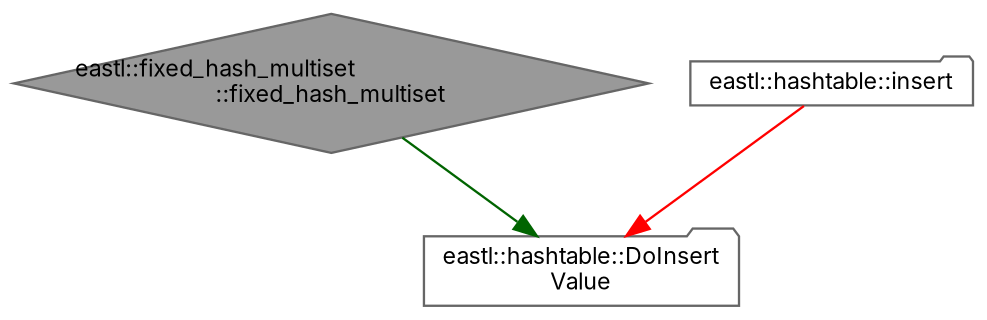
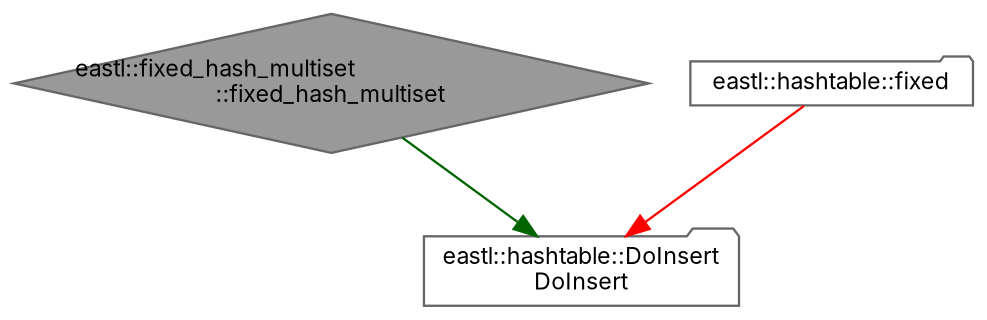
(832, 83) -> (832, 83)
(581, 271) -> (581, 271)
